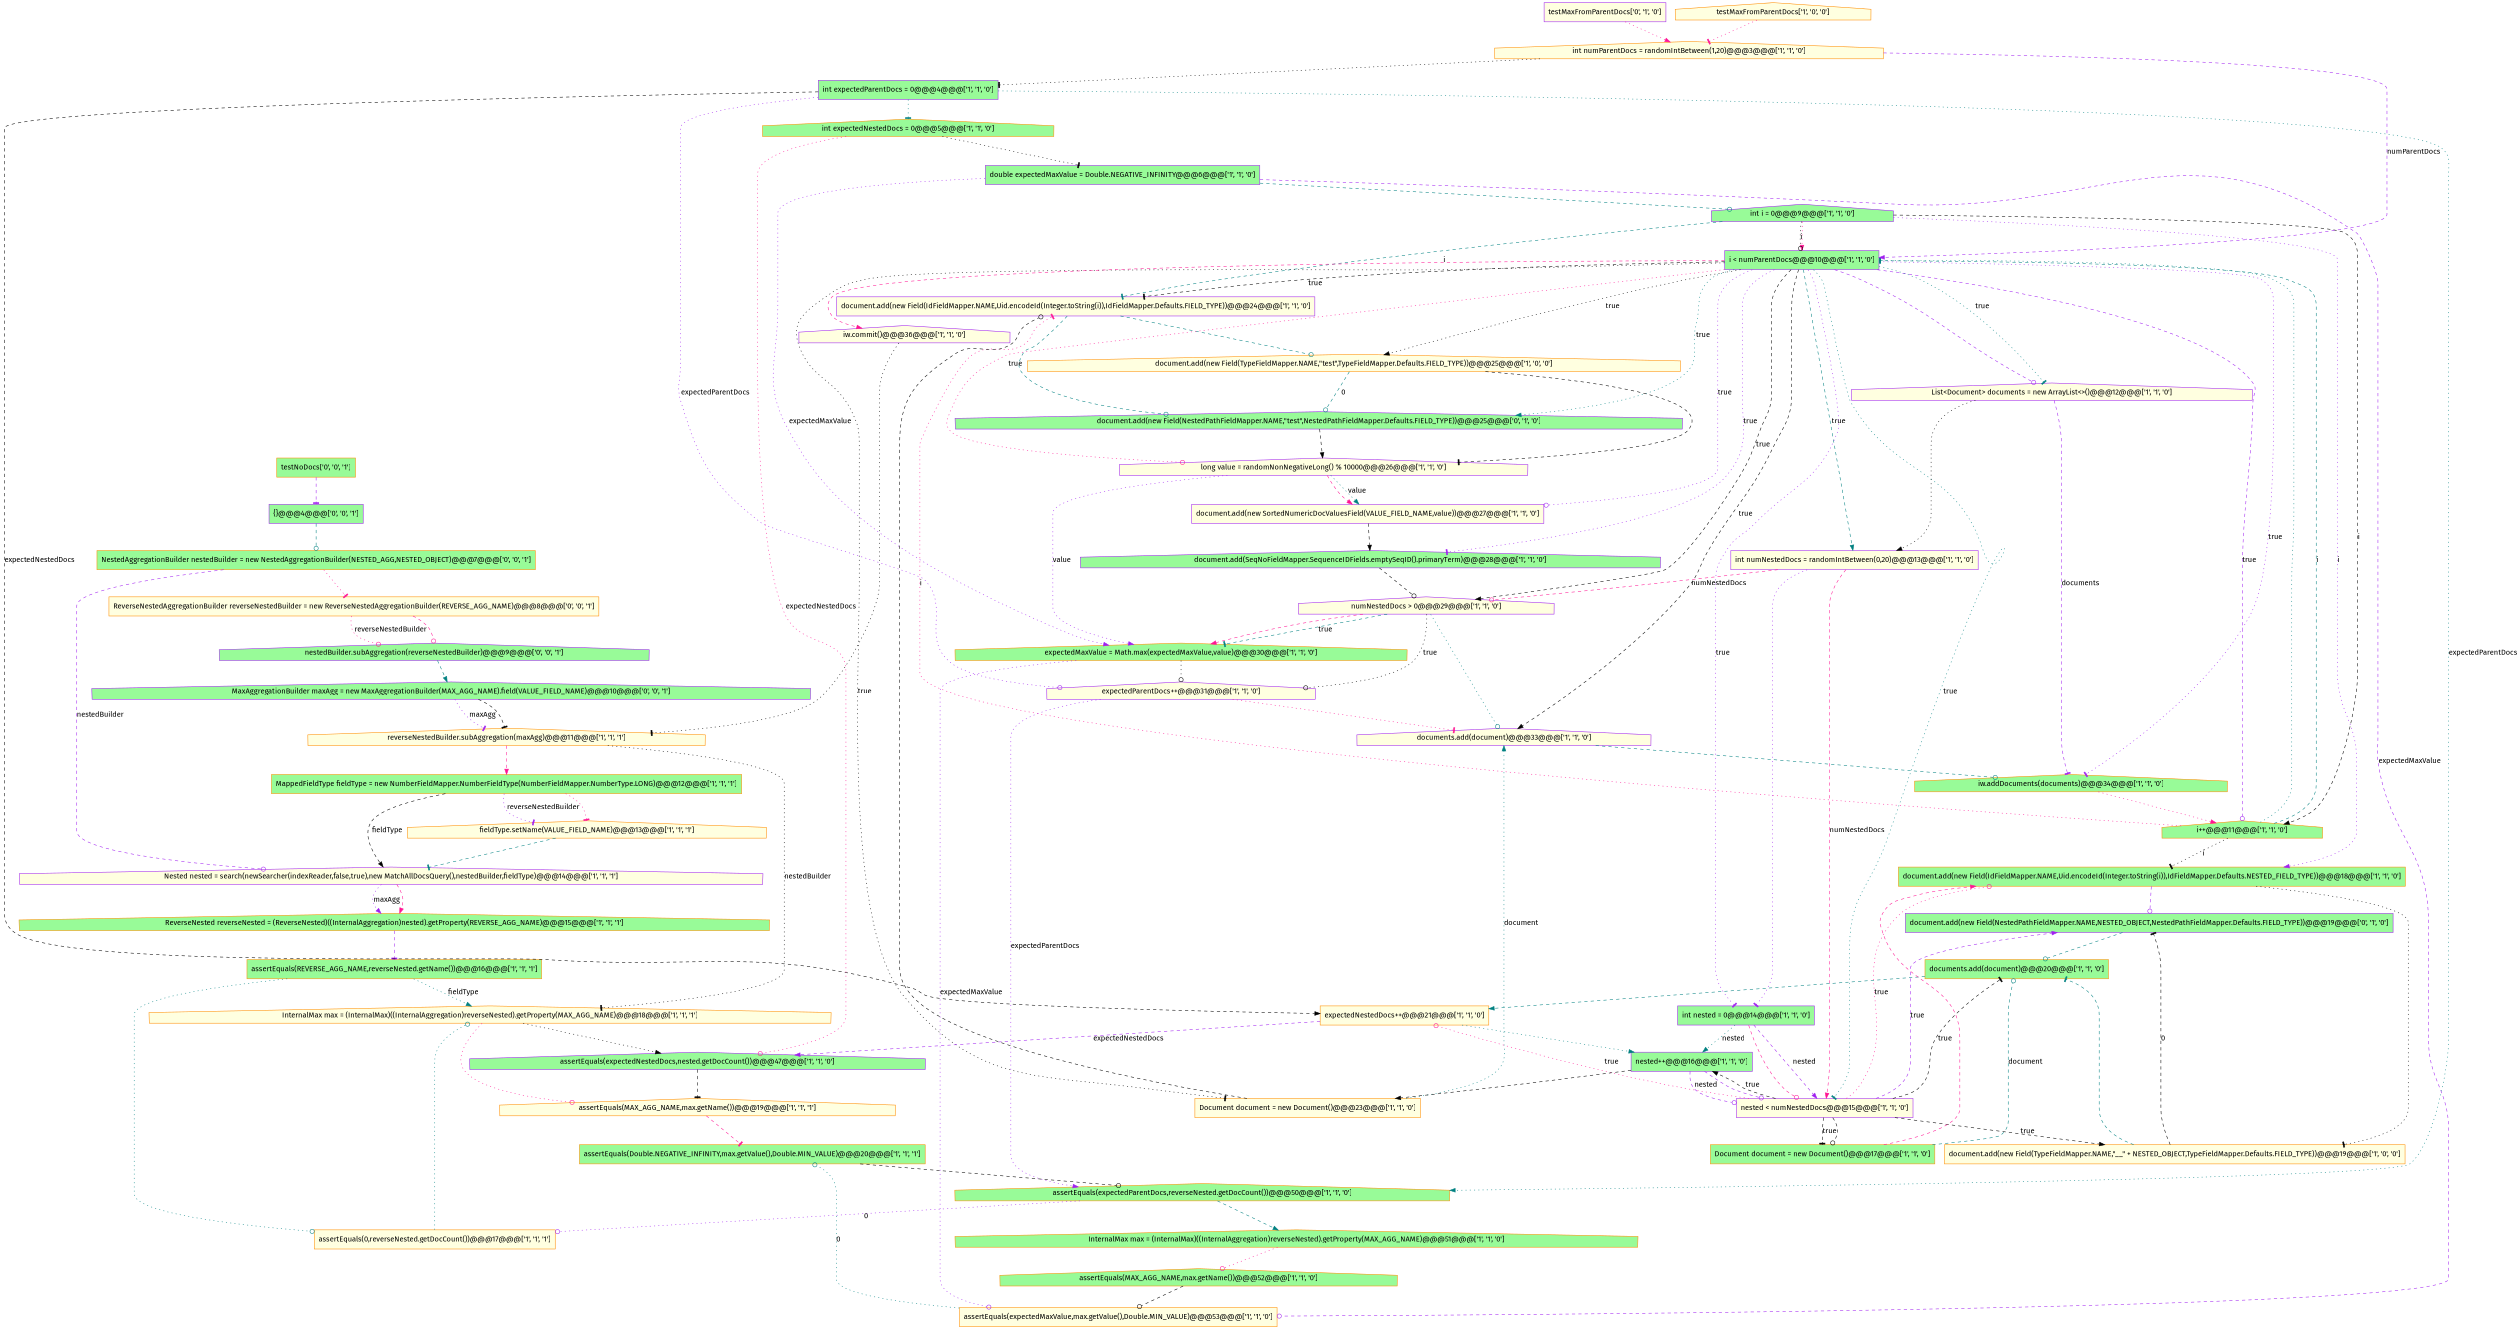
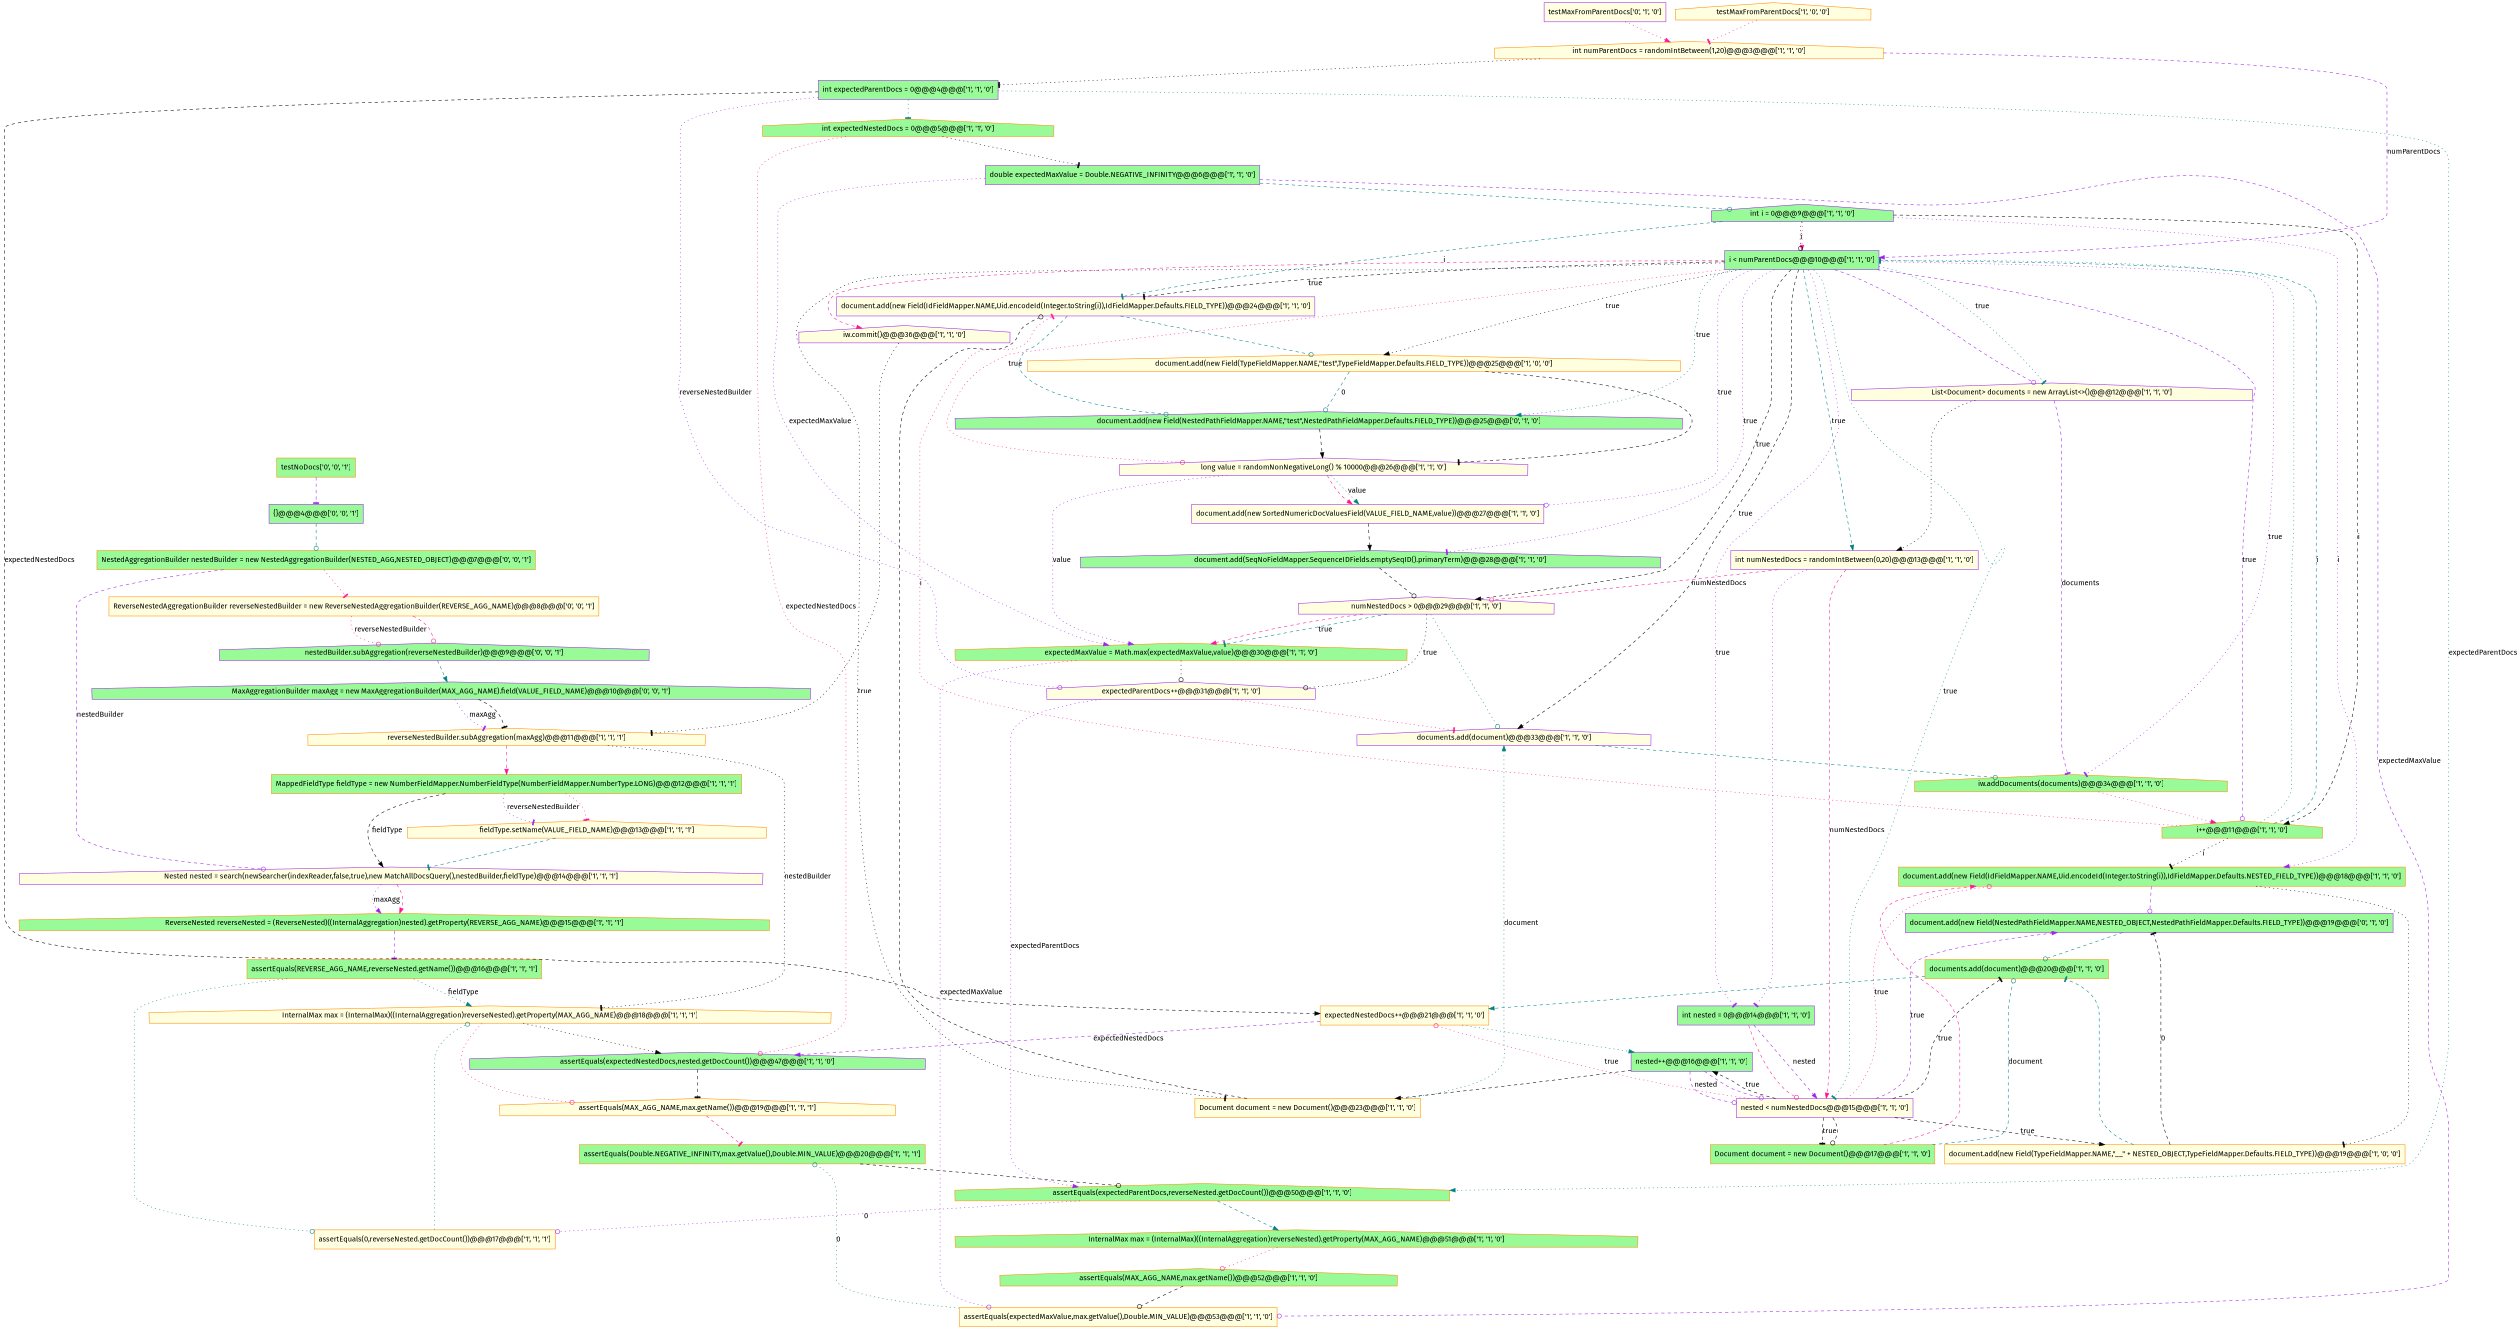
(716, 393) -> (716, 393)
(1721, 1037) -> none
